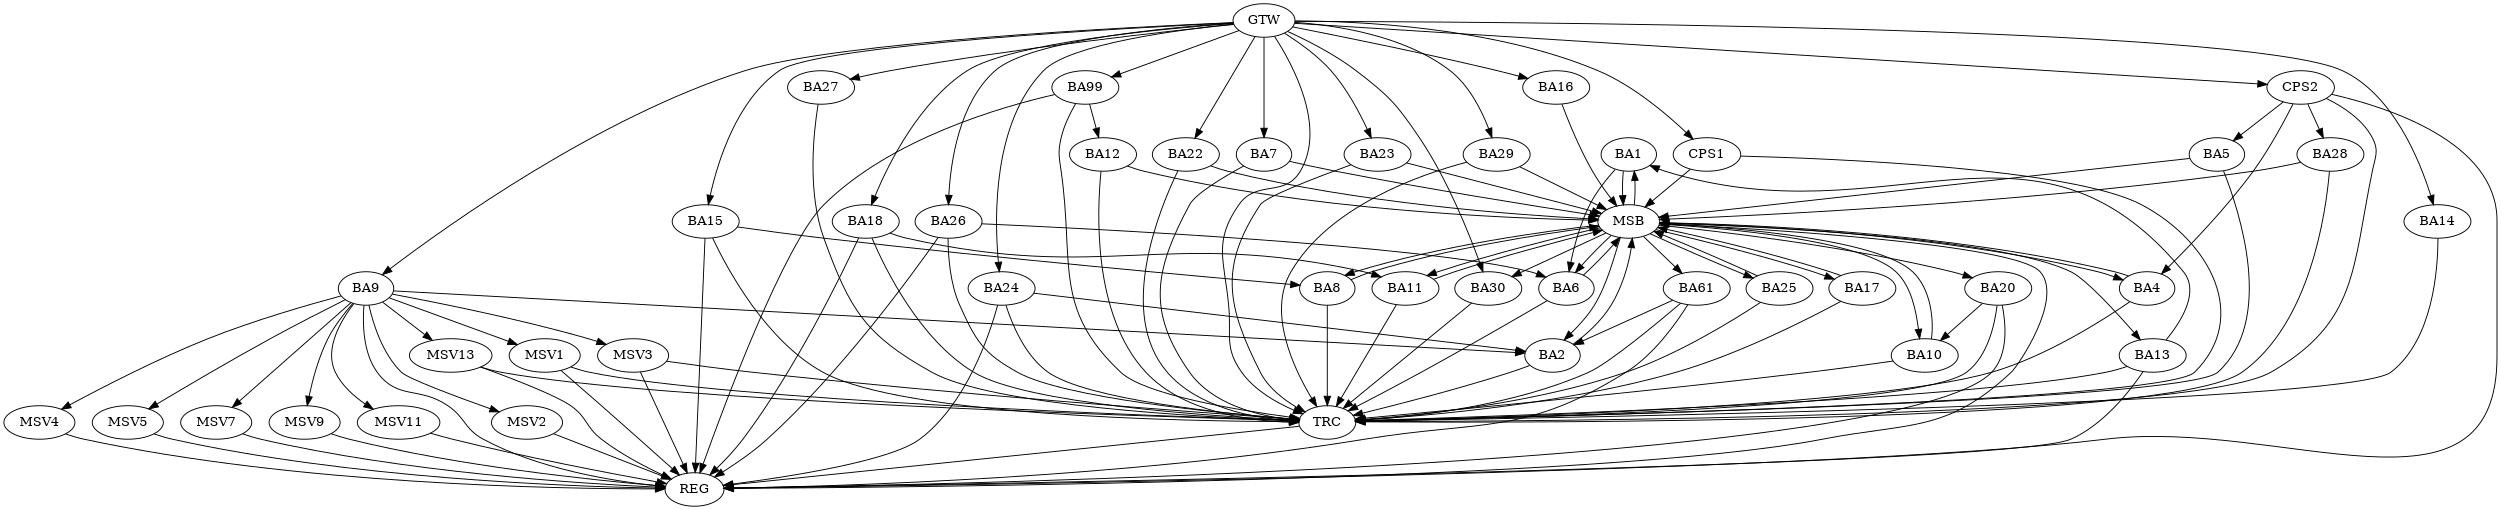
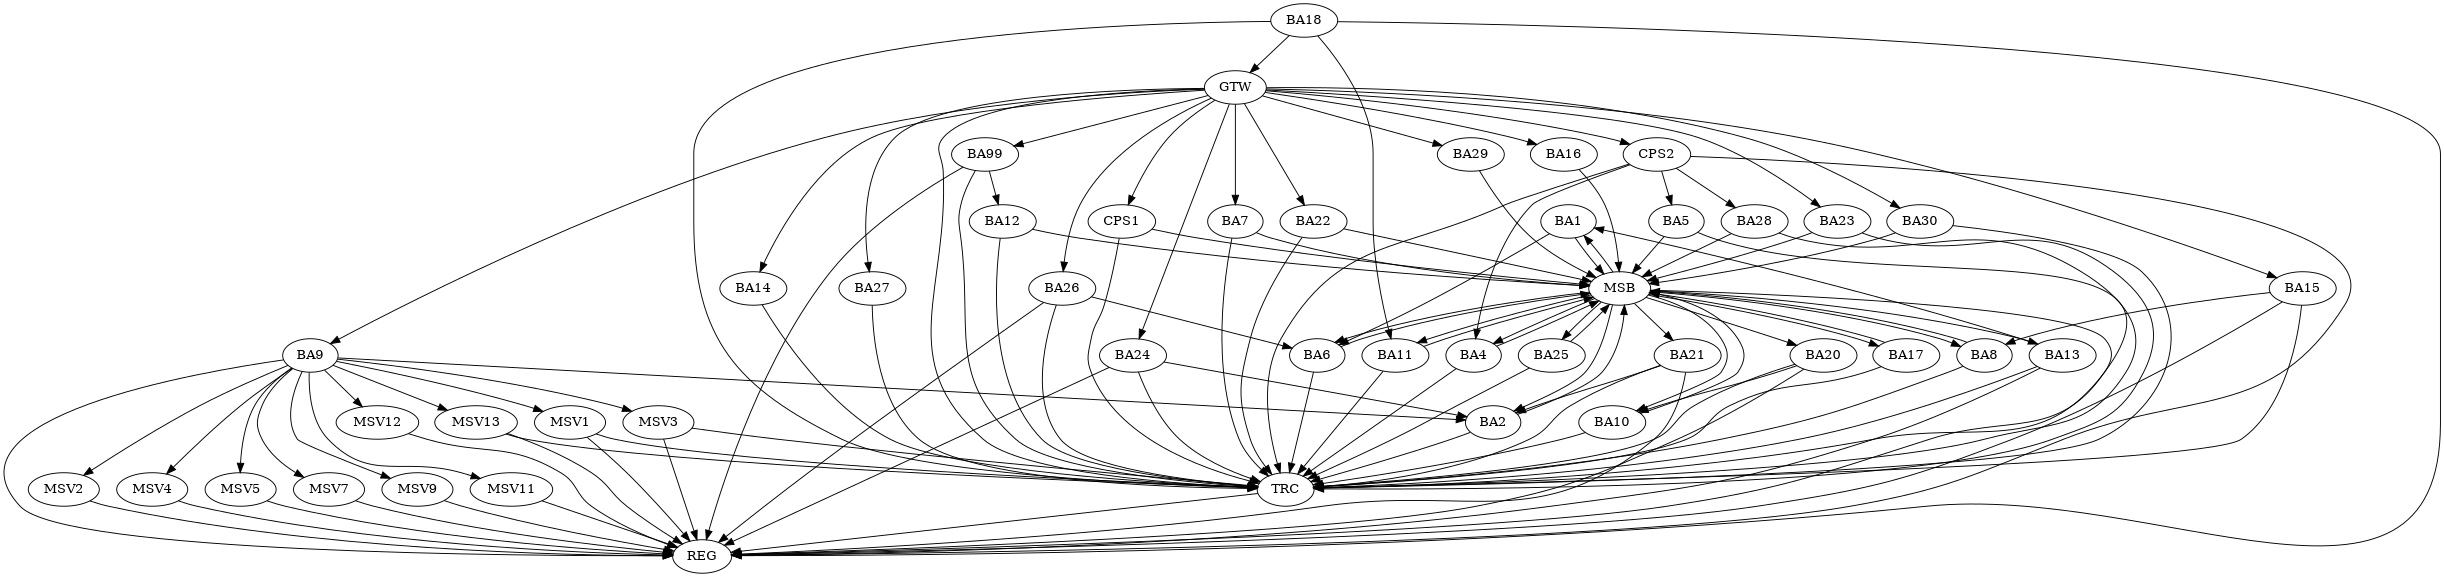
(990, 60) -> (1273, 51)
(1321, 235) -> none
(1563, 253) -> (1778, 262)
(1697, 288) -> (1688, 355)
none -> (377, 422)
